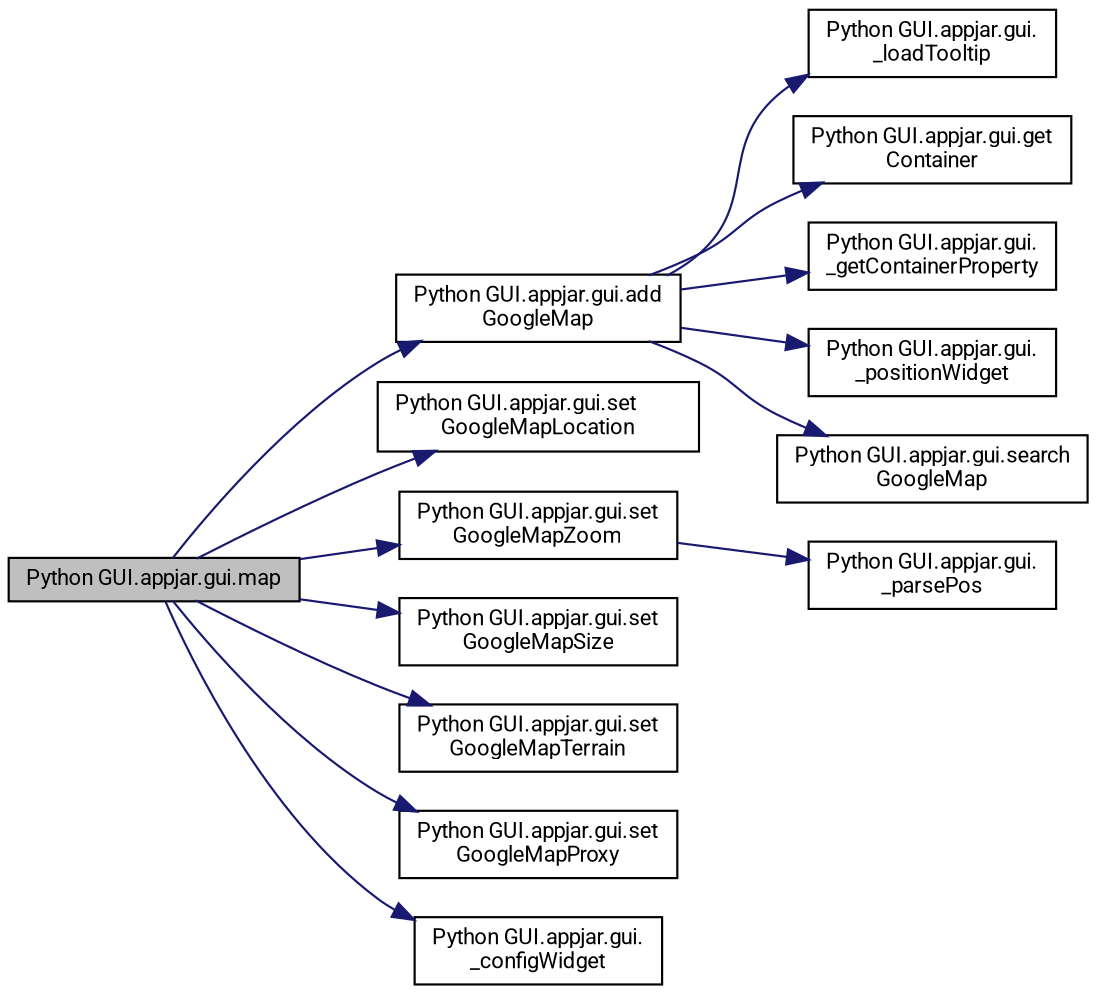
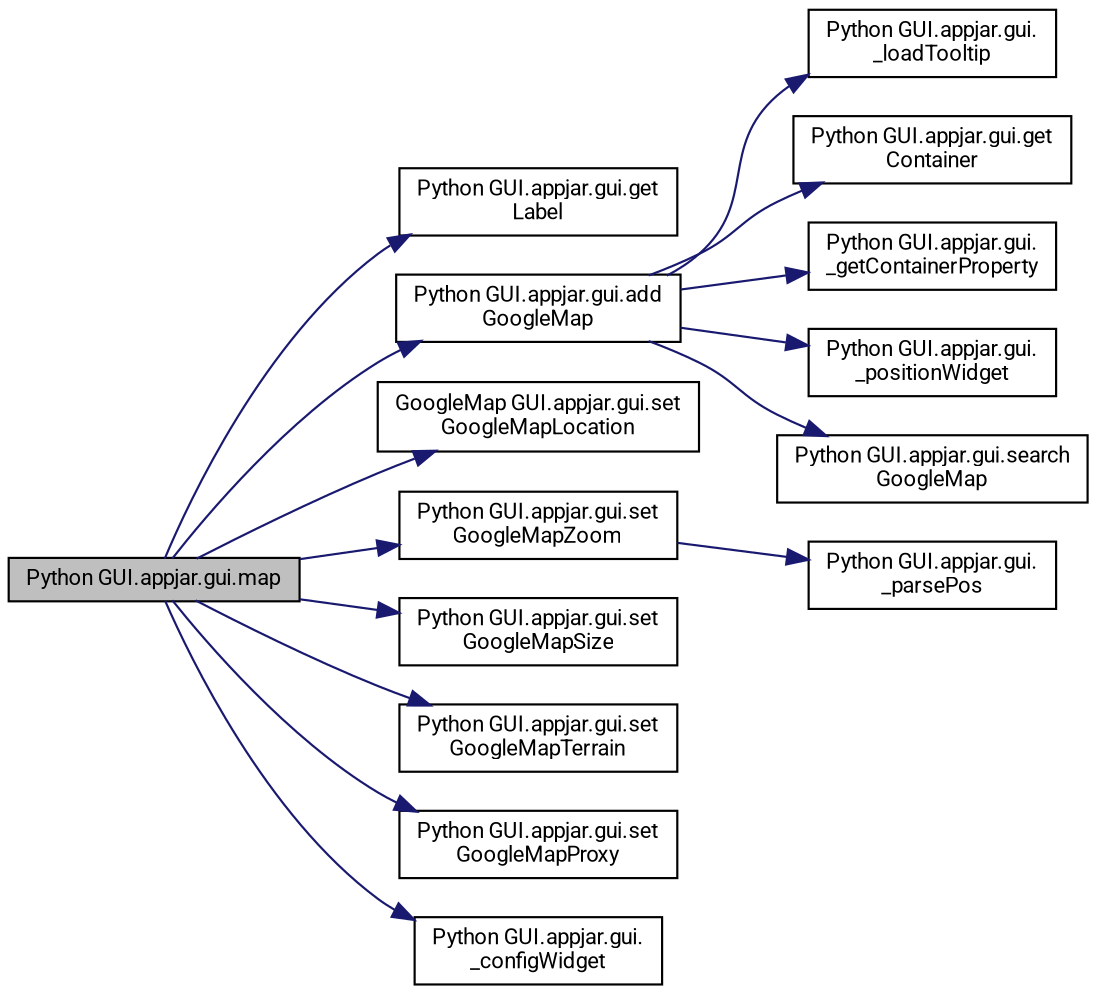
none -> (538, 202)
(538, 417) -> (538, 417)
